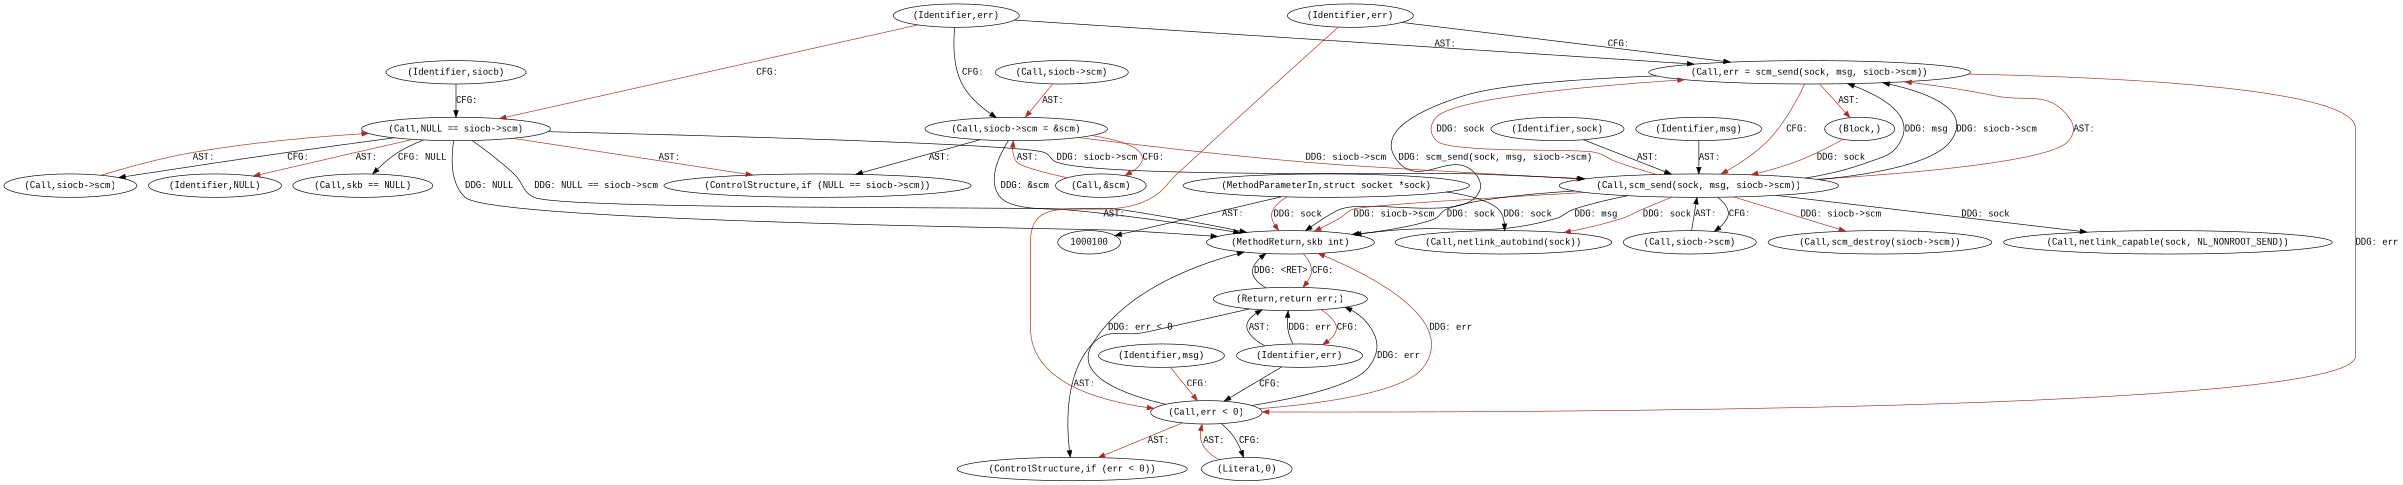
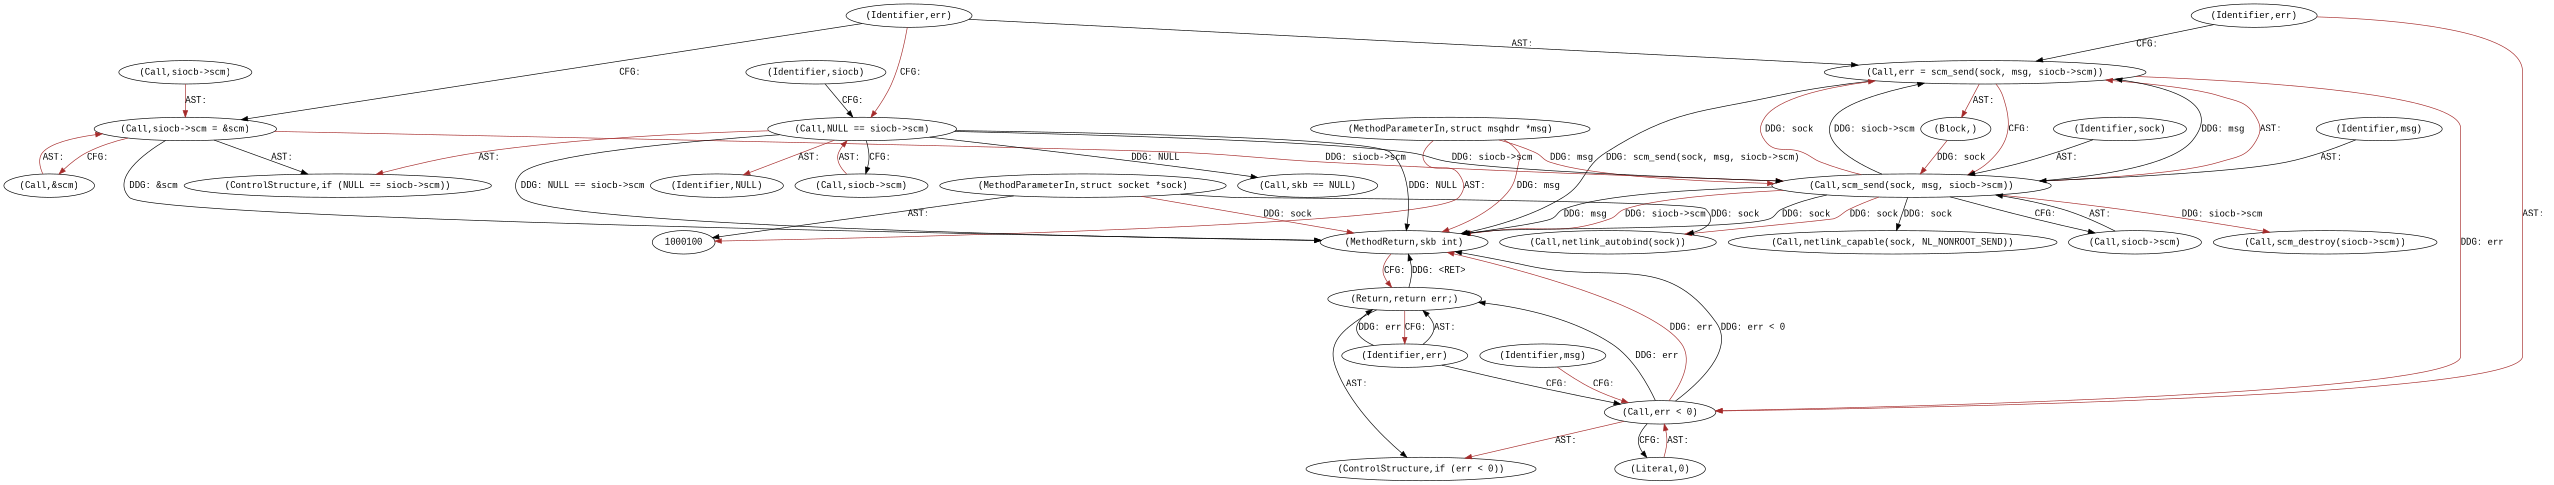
none -> (1450, 129)
(422, 157) -> (1156, 157)
